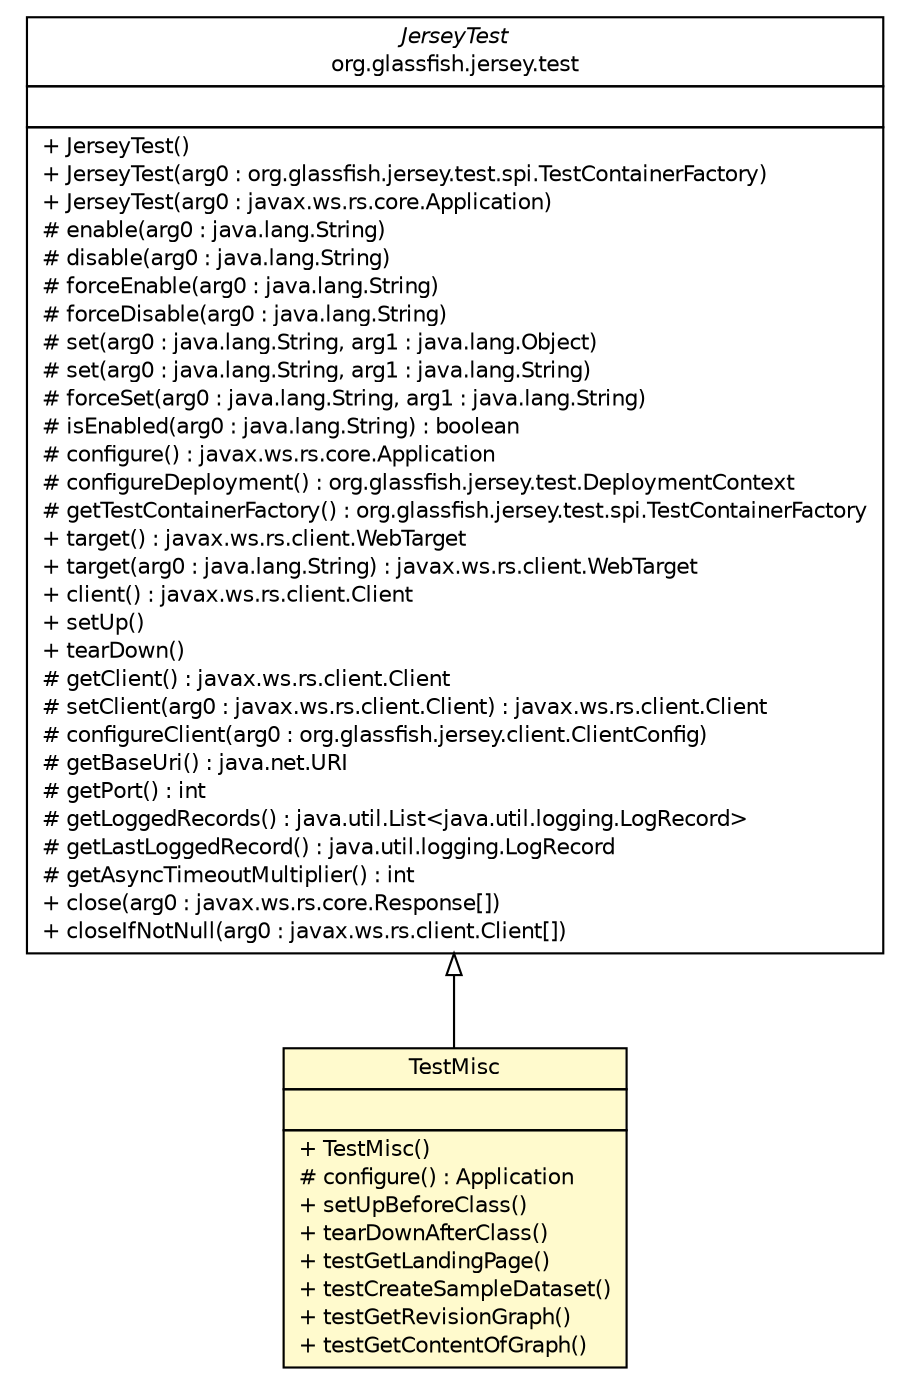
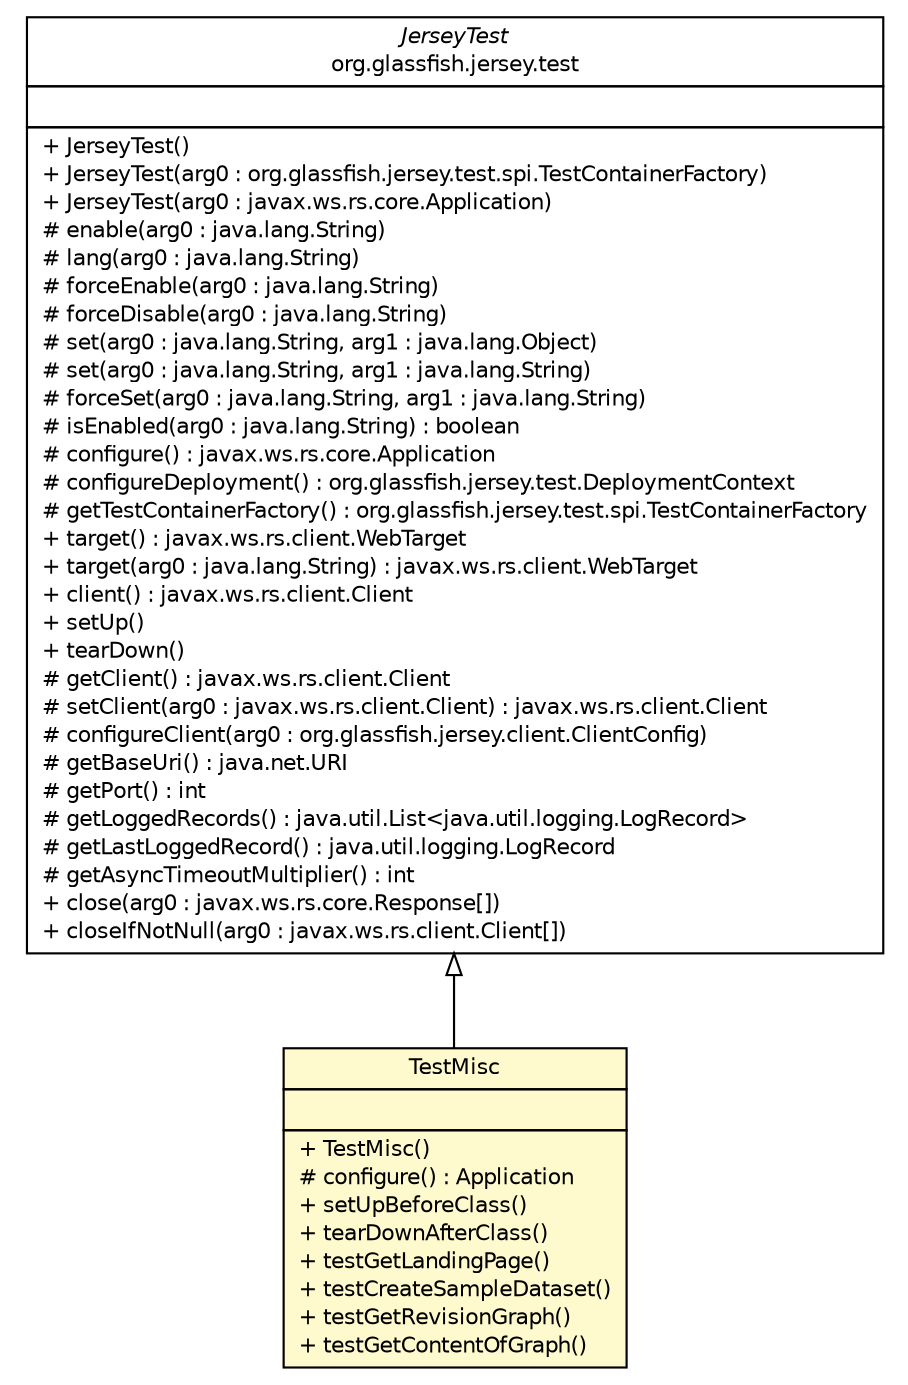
(217, 259) -> (202, 259)
